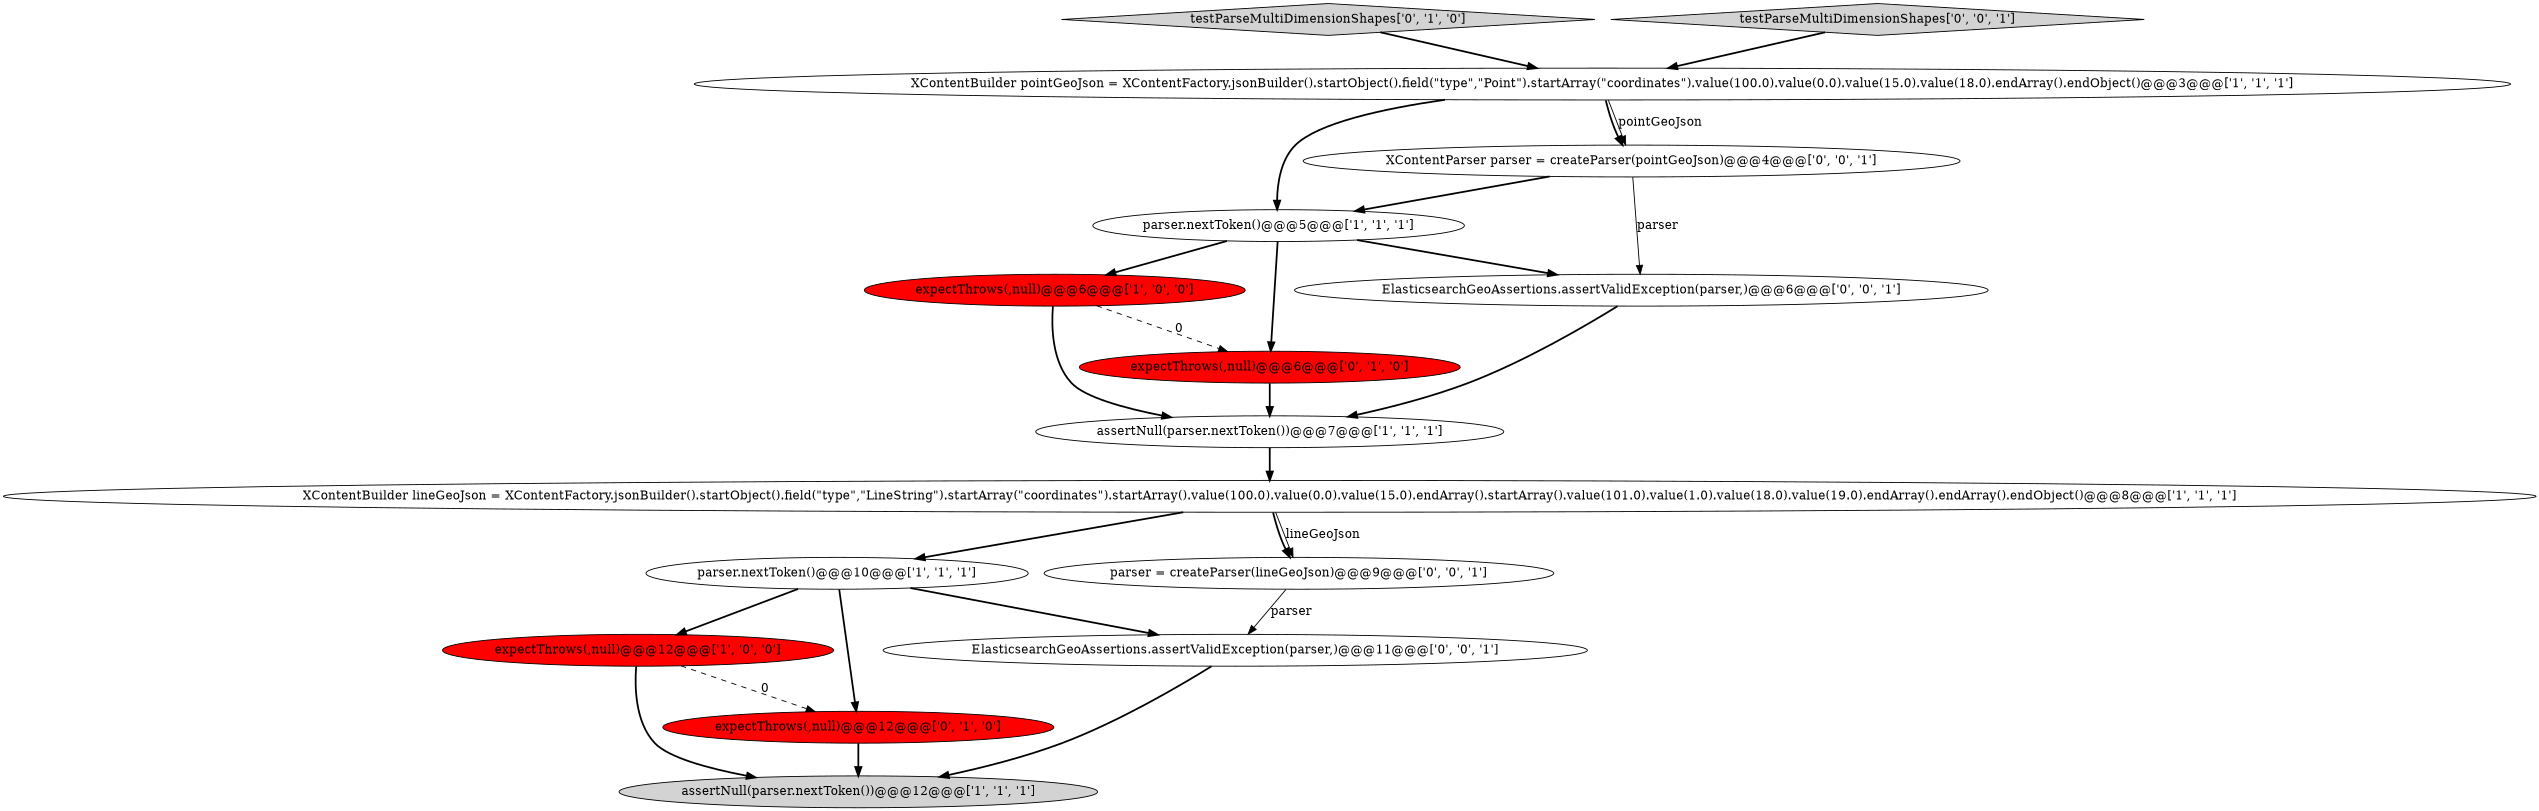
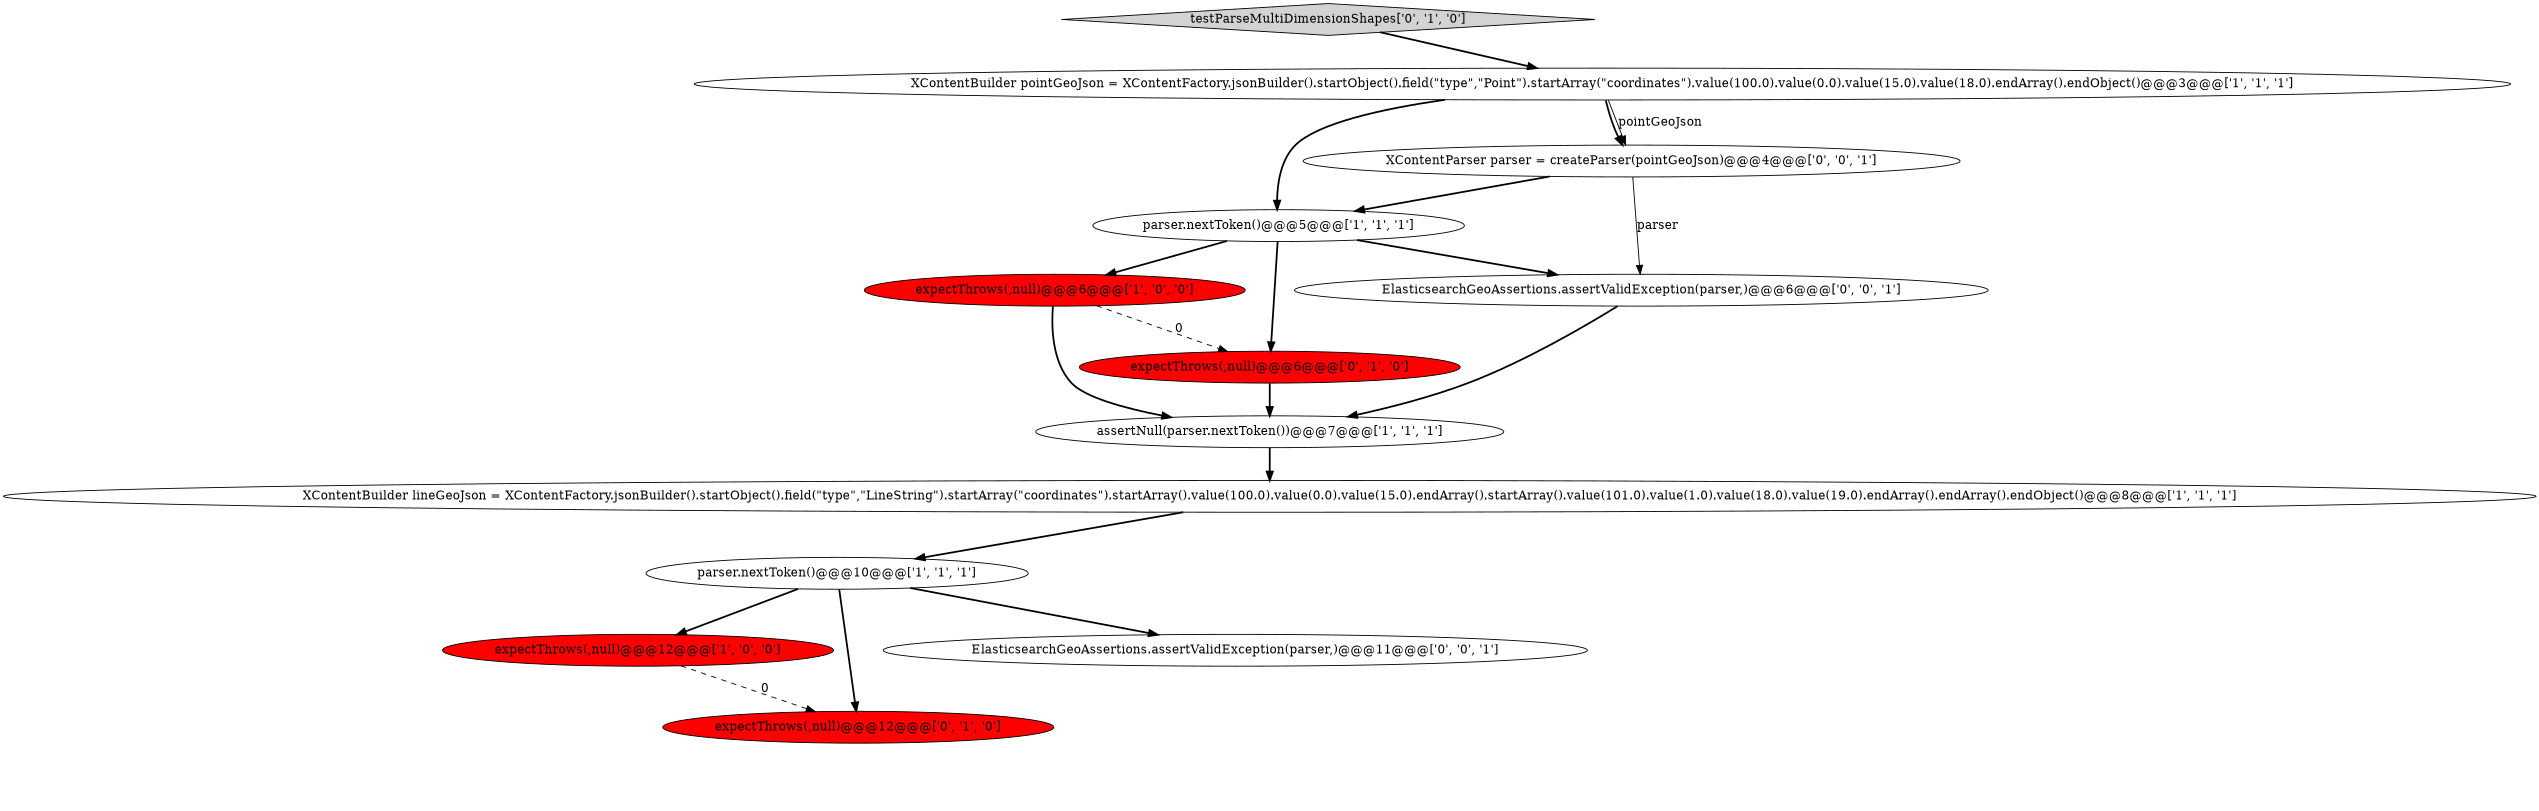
(1878, 19) -> none
(1299, 573) -> none
(858, 792) -> none
